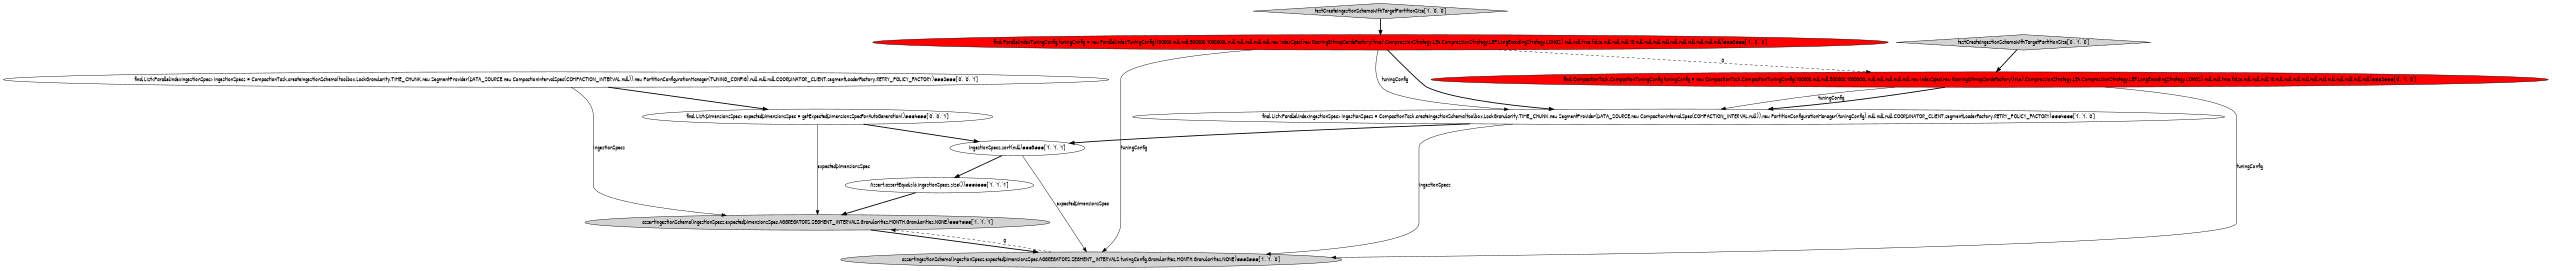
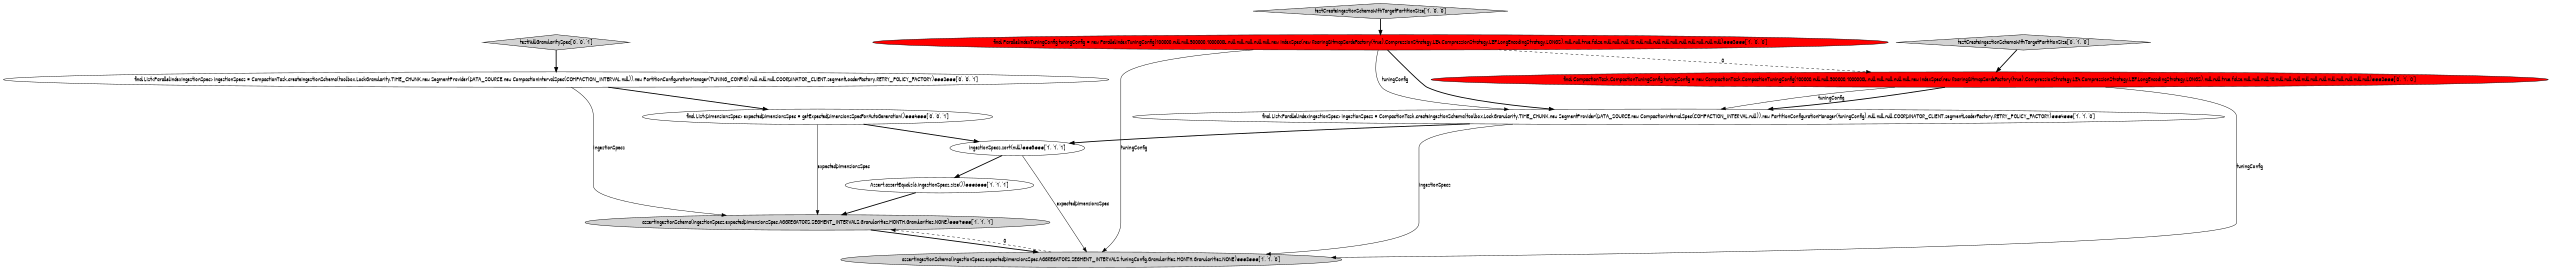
none -> (556, 42)
